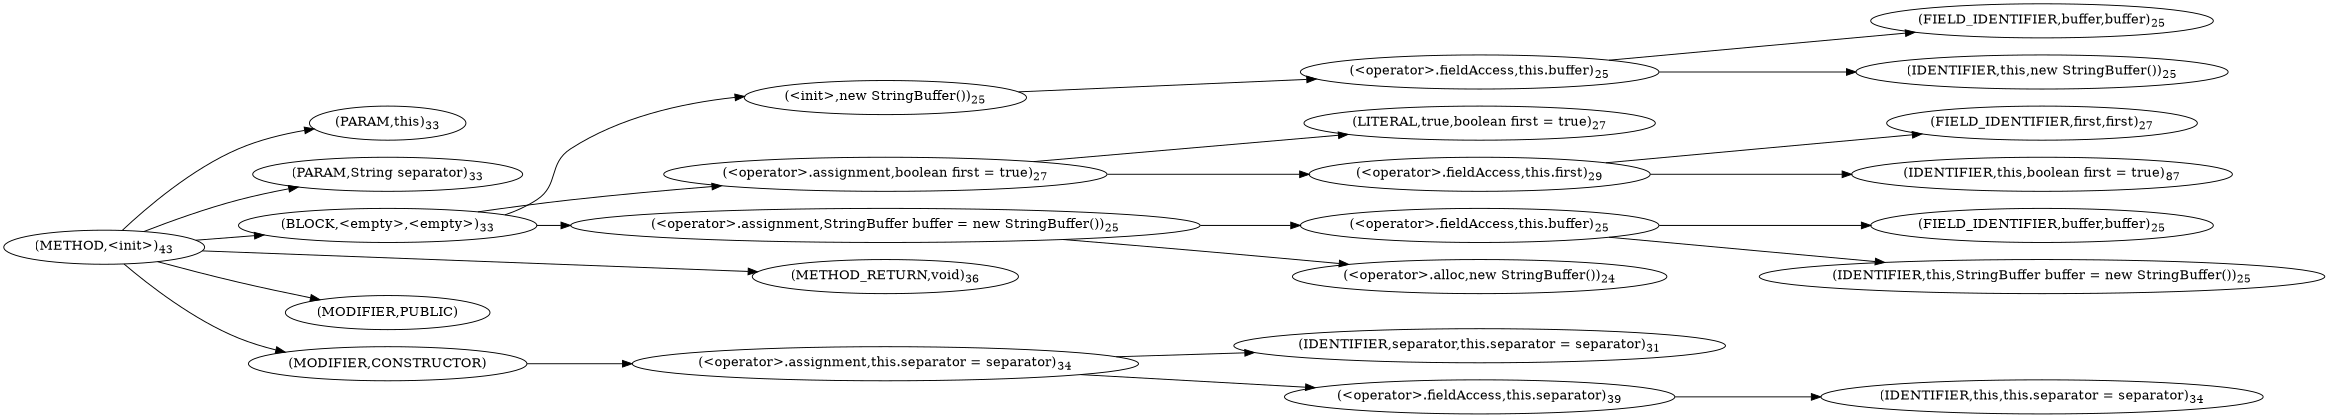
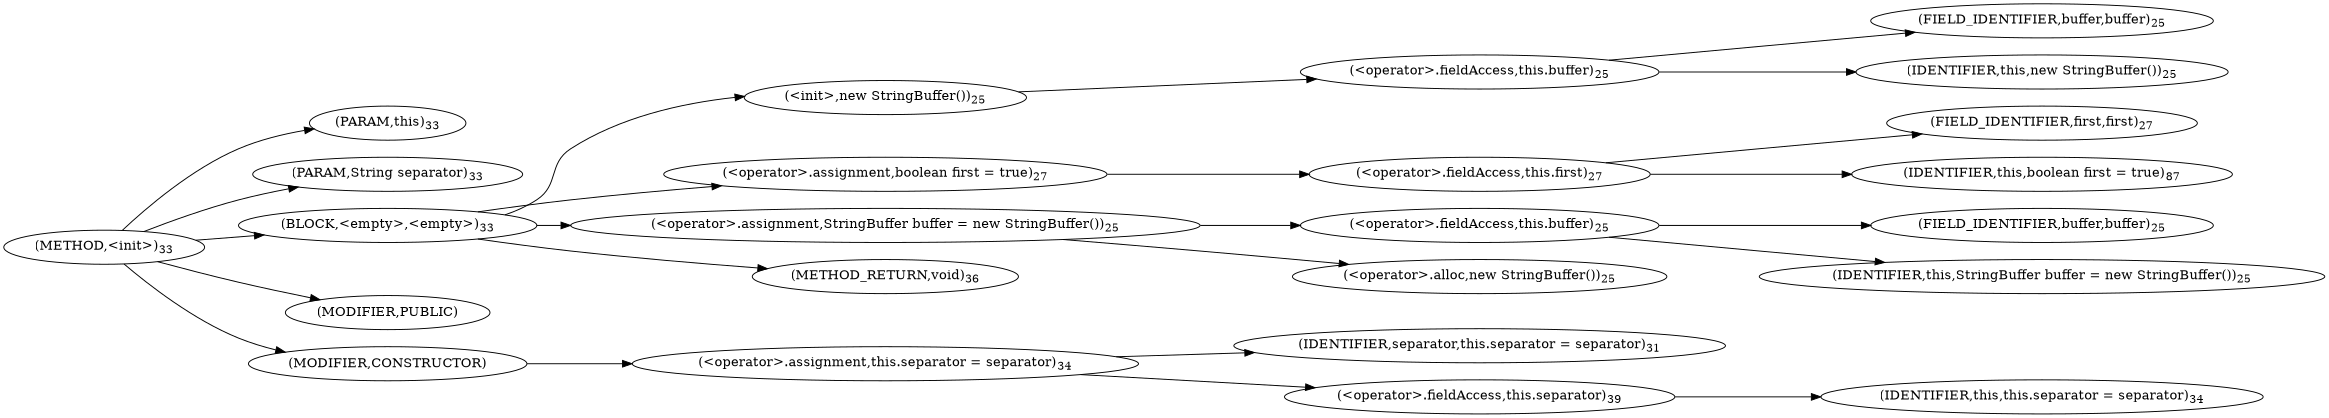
(1480, 123) -> none
(1596, 173) -> (1596, 173)
(166, 246) -> (166, 246)
(475, 261) -> (618, 256)
(1608, 275) -> (1608, 275)
